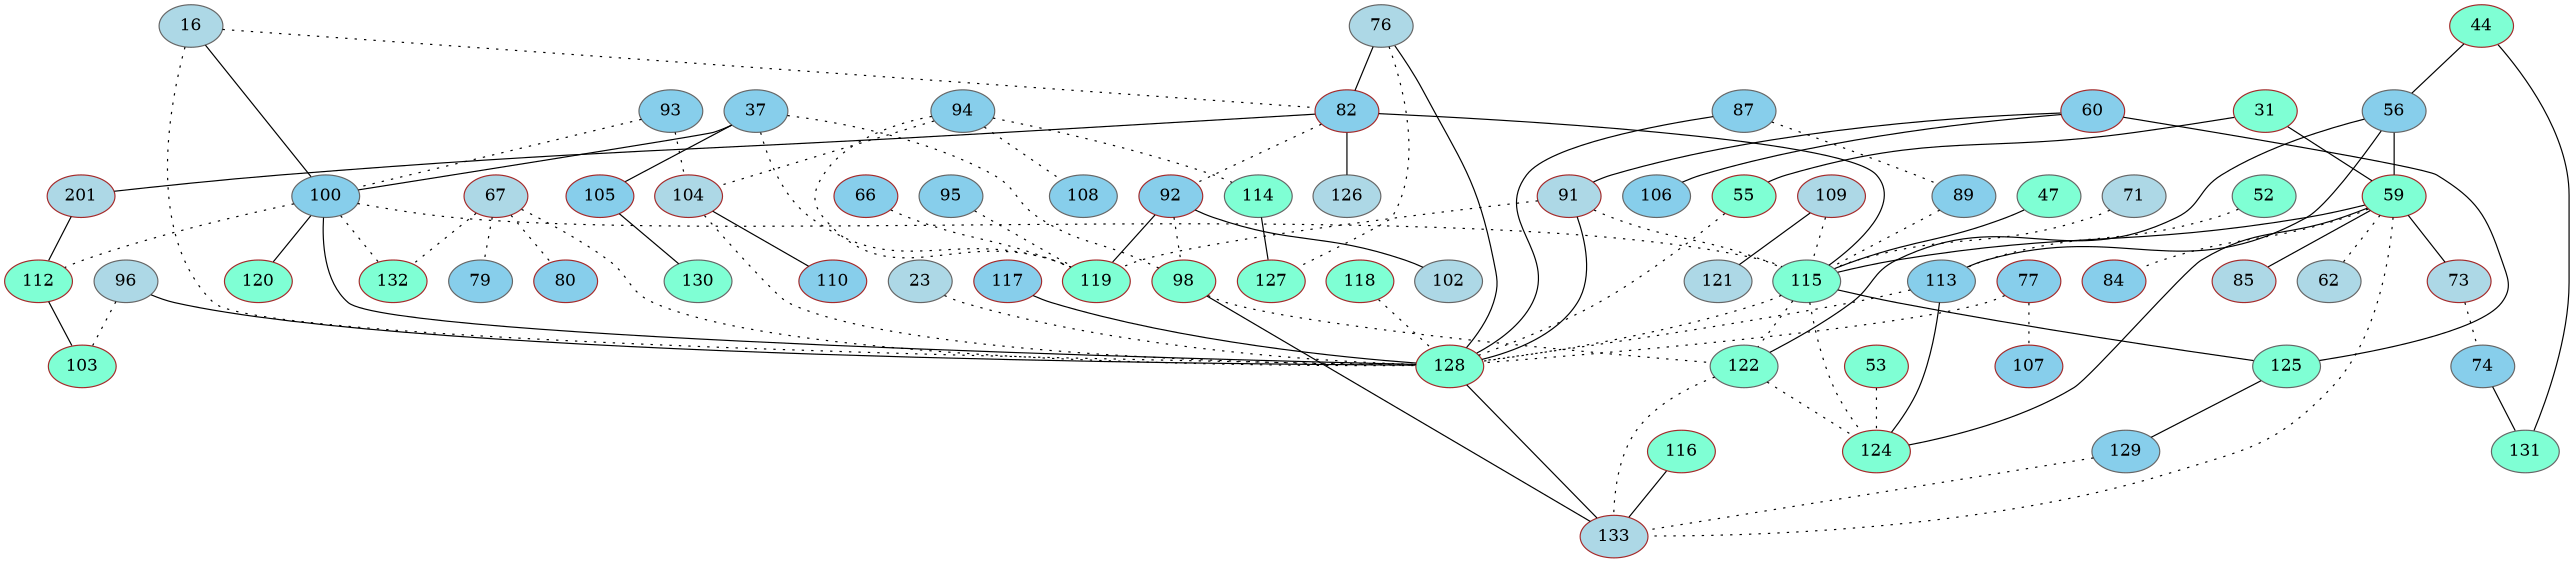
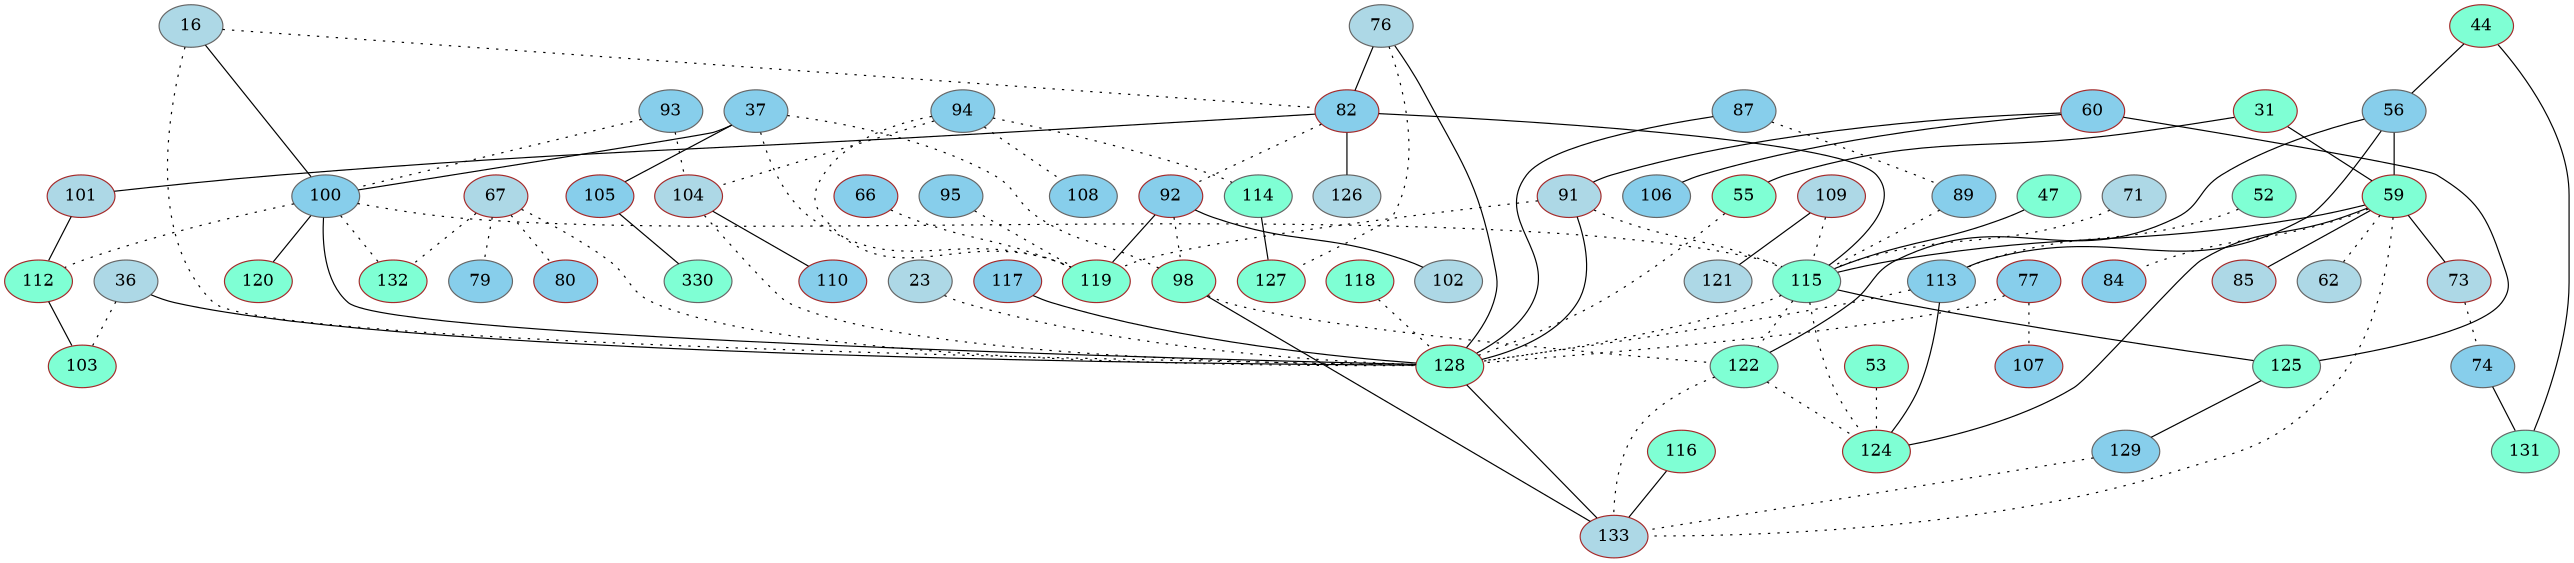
(81, 196) -> (81, 196)
(126, 281) -> (126, 281)
(698, 281) -> (698, 281)
